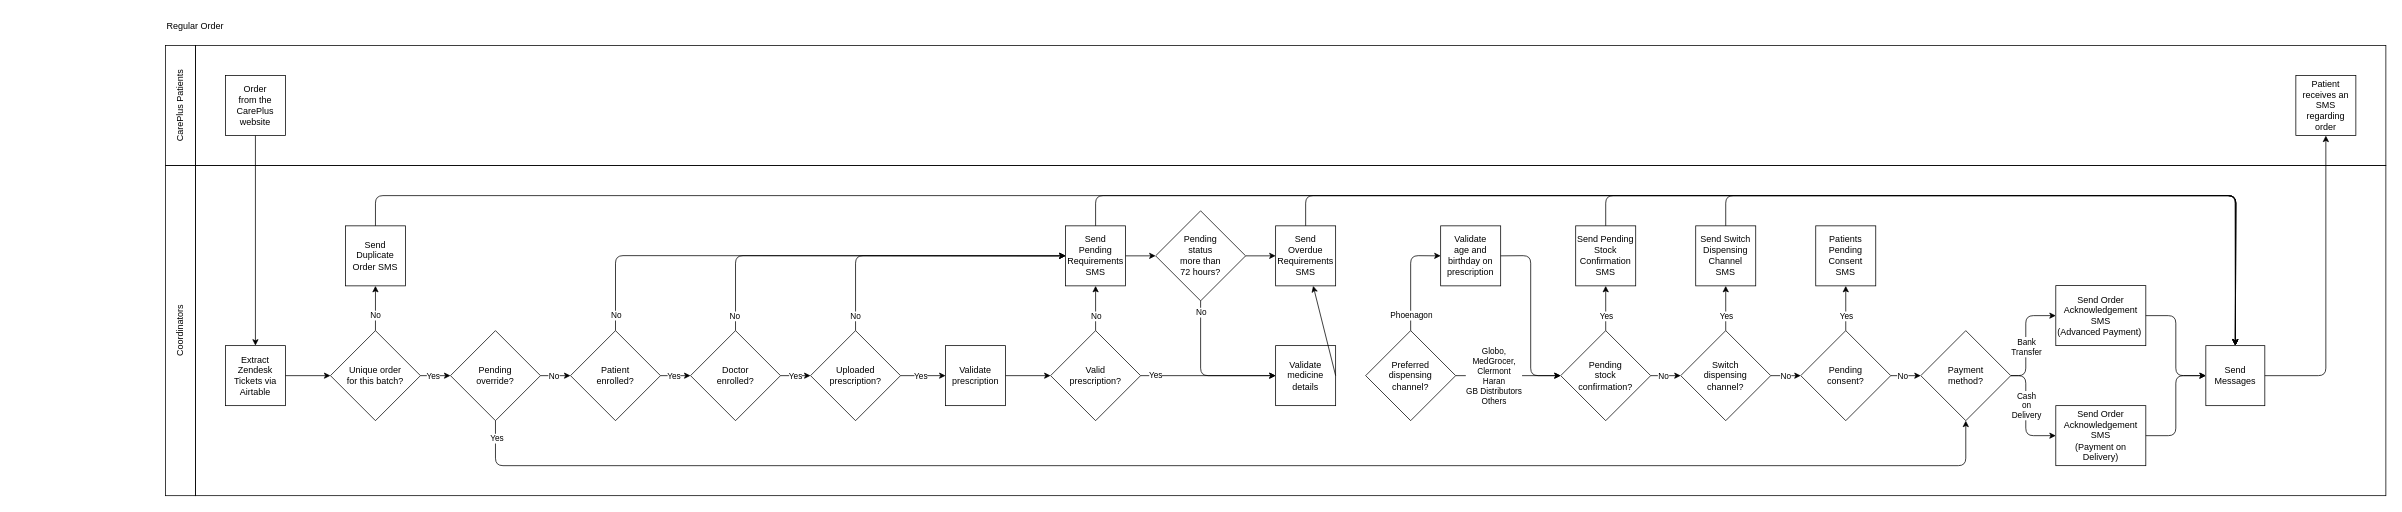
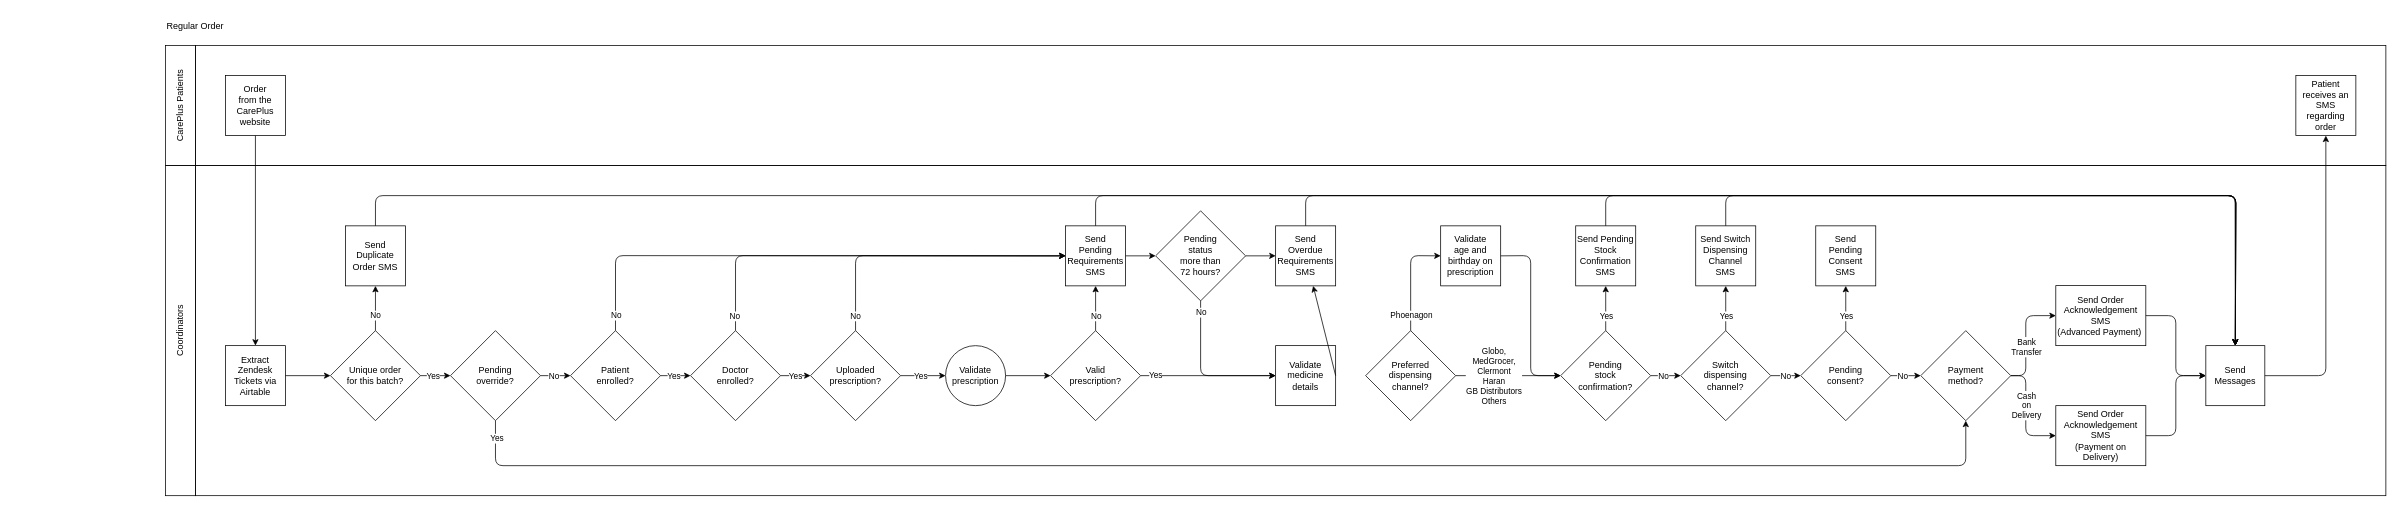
(1845, 255) -> (1845, 255)
(975, 375) -> (975, 375)
